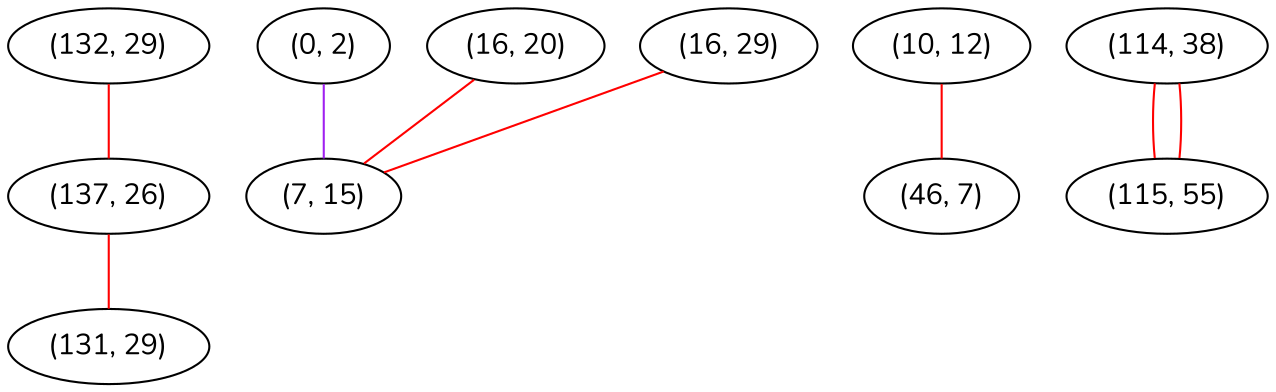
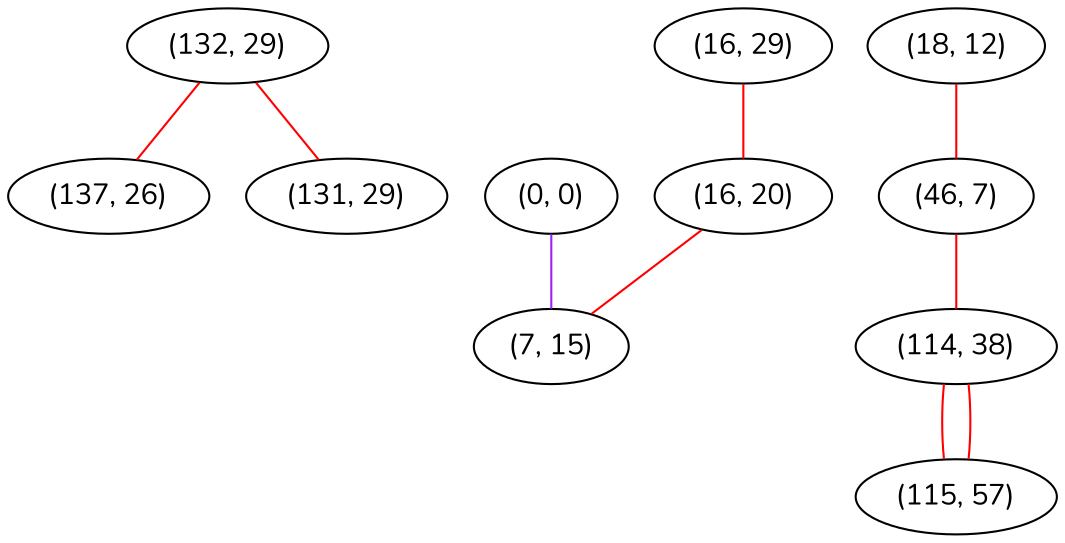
(324, 46) -> (551, 196)
(942, 46) -> (956, 46)
(524, 122) -> (743, 121)
(1167, 196) -> (956, 497)
(109, 272) -> (287, 121)
none -> (956, 272)
